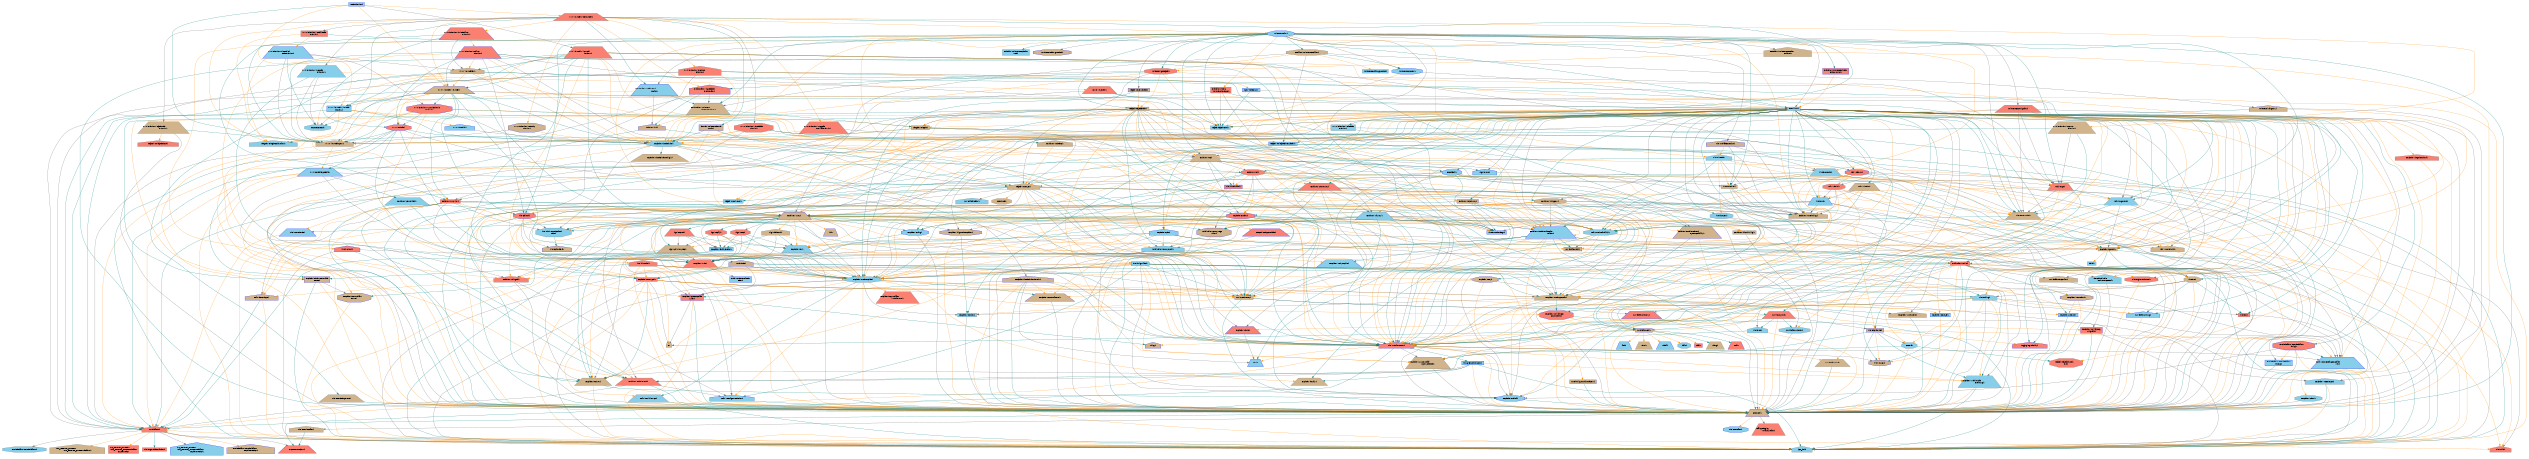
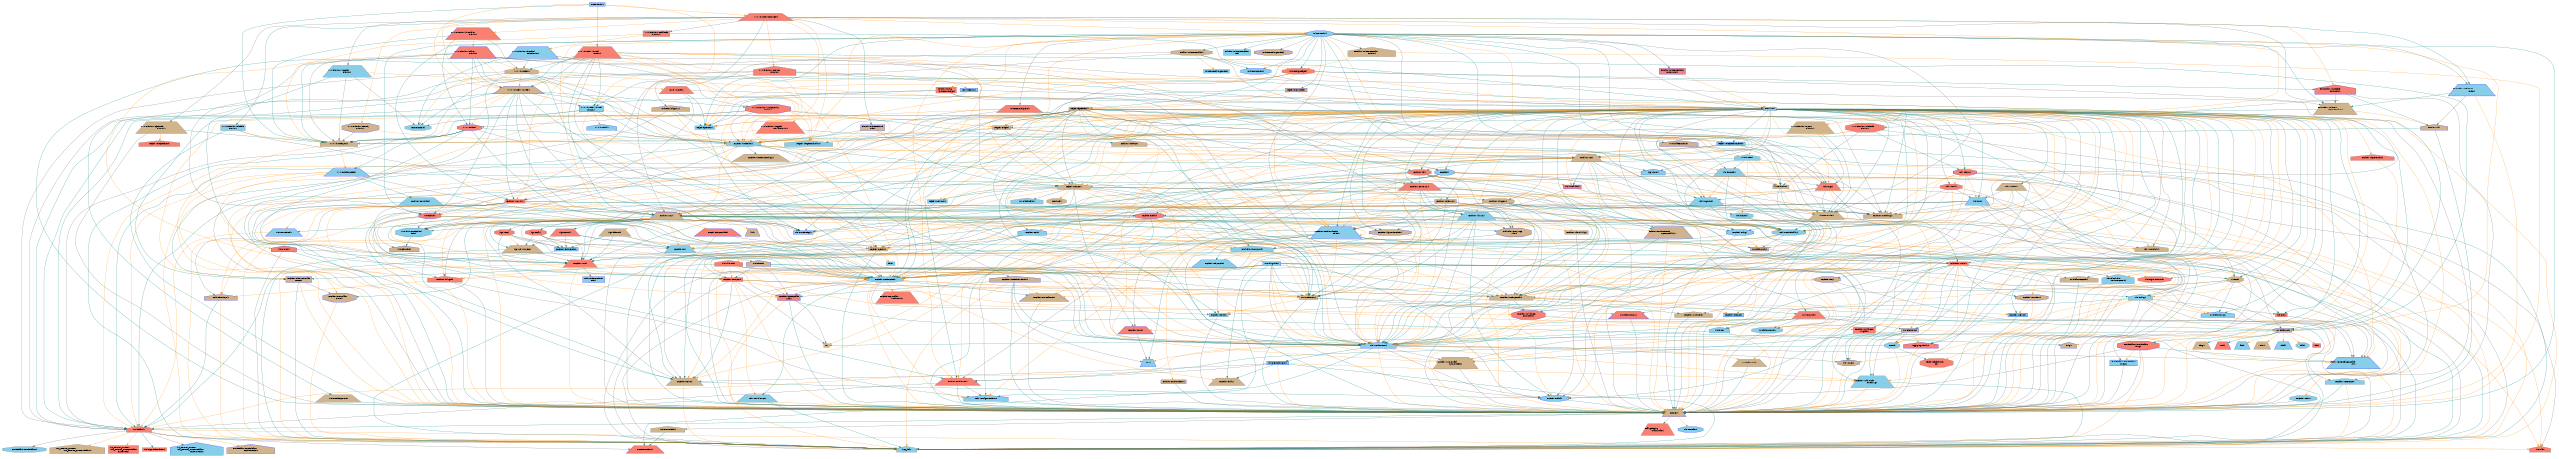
(846, 97) -> (1084, 147)
(947, 136) -> (760, 137)
(776, 232) -> (615, 232)
(1396, 346) -> (1378, 346)
(1583, 382) -> (1174, 382)
